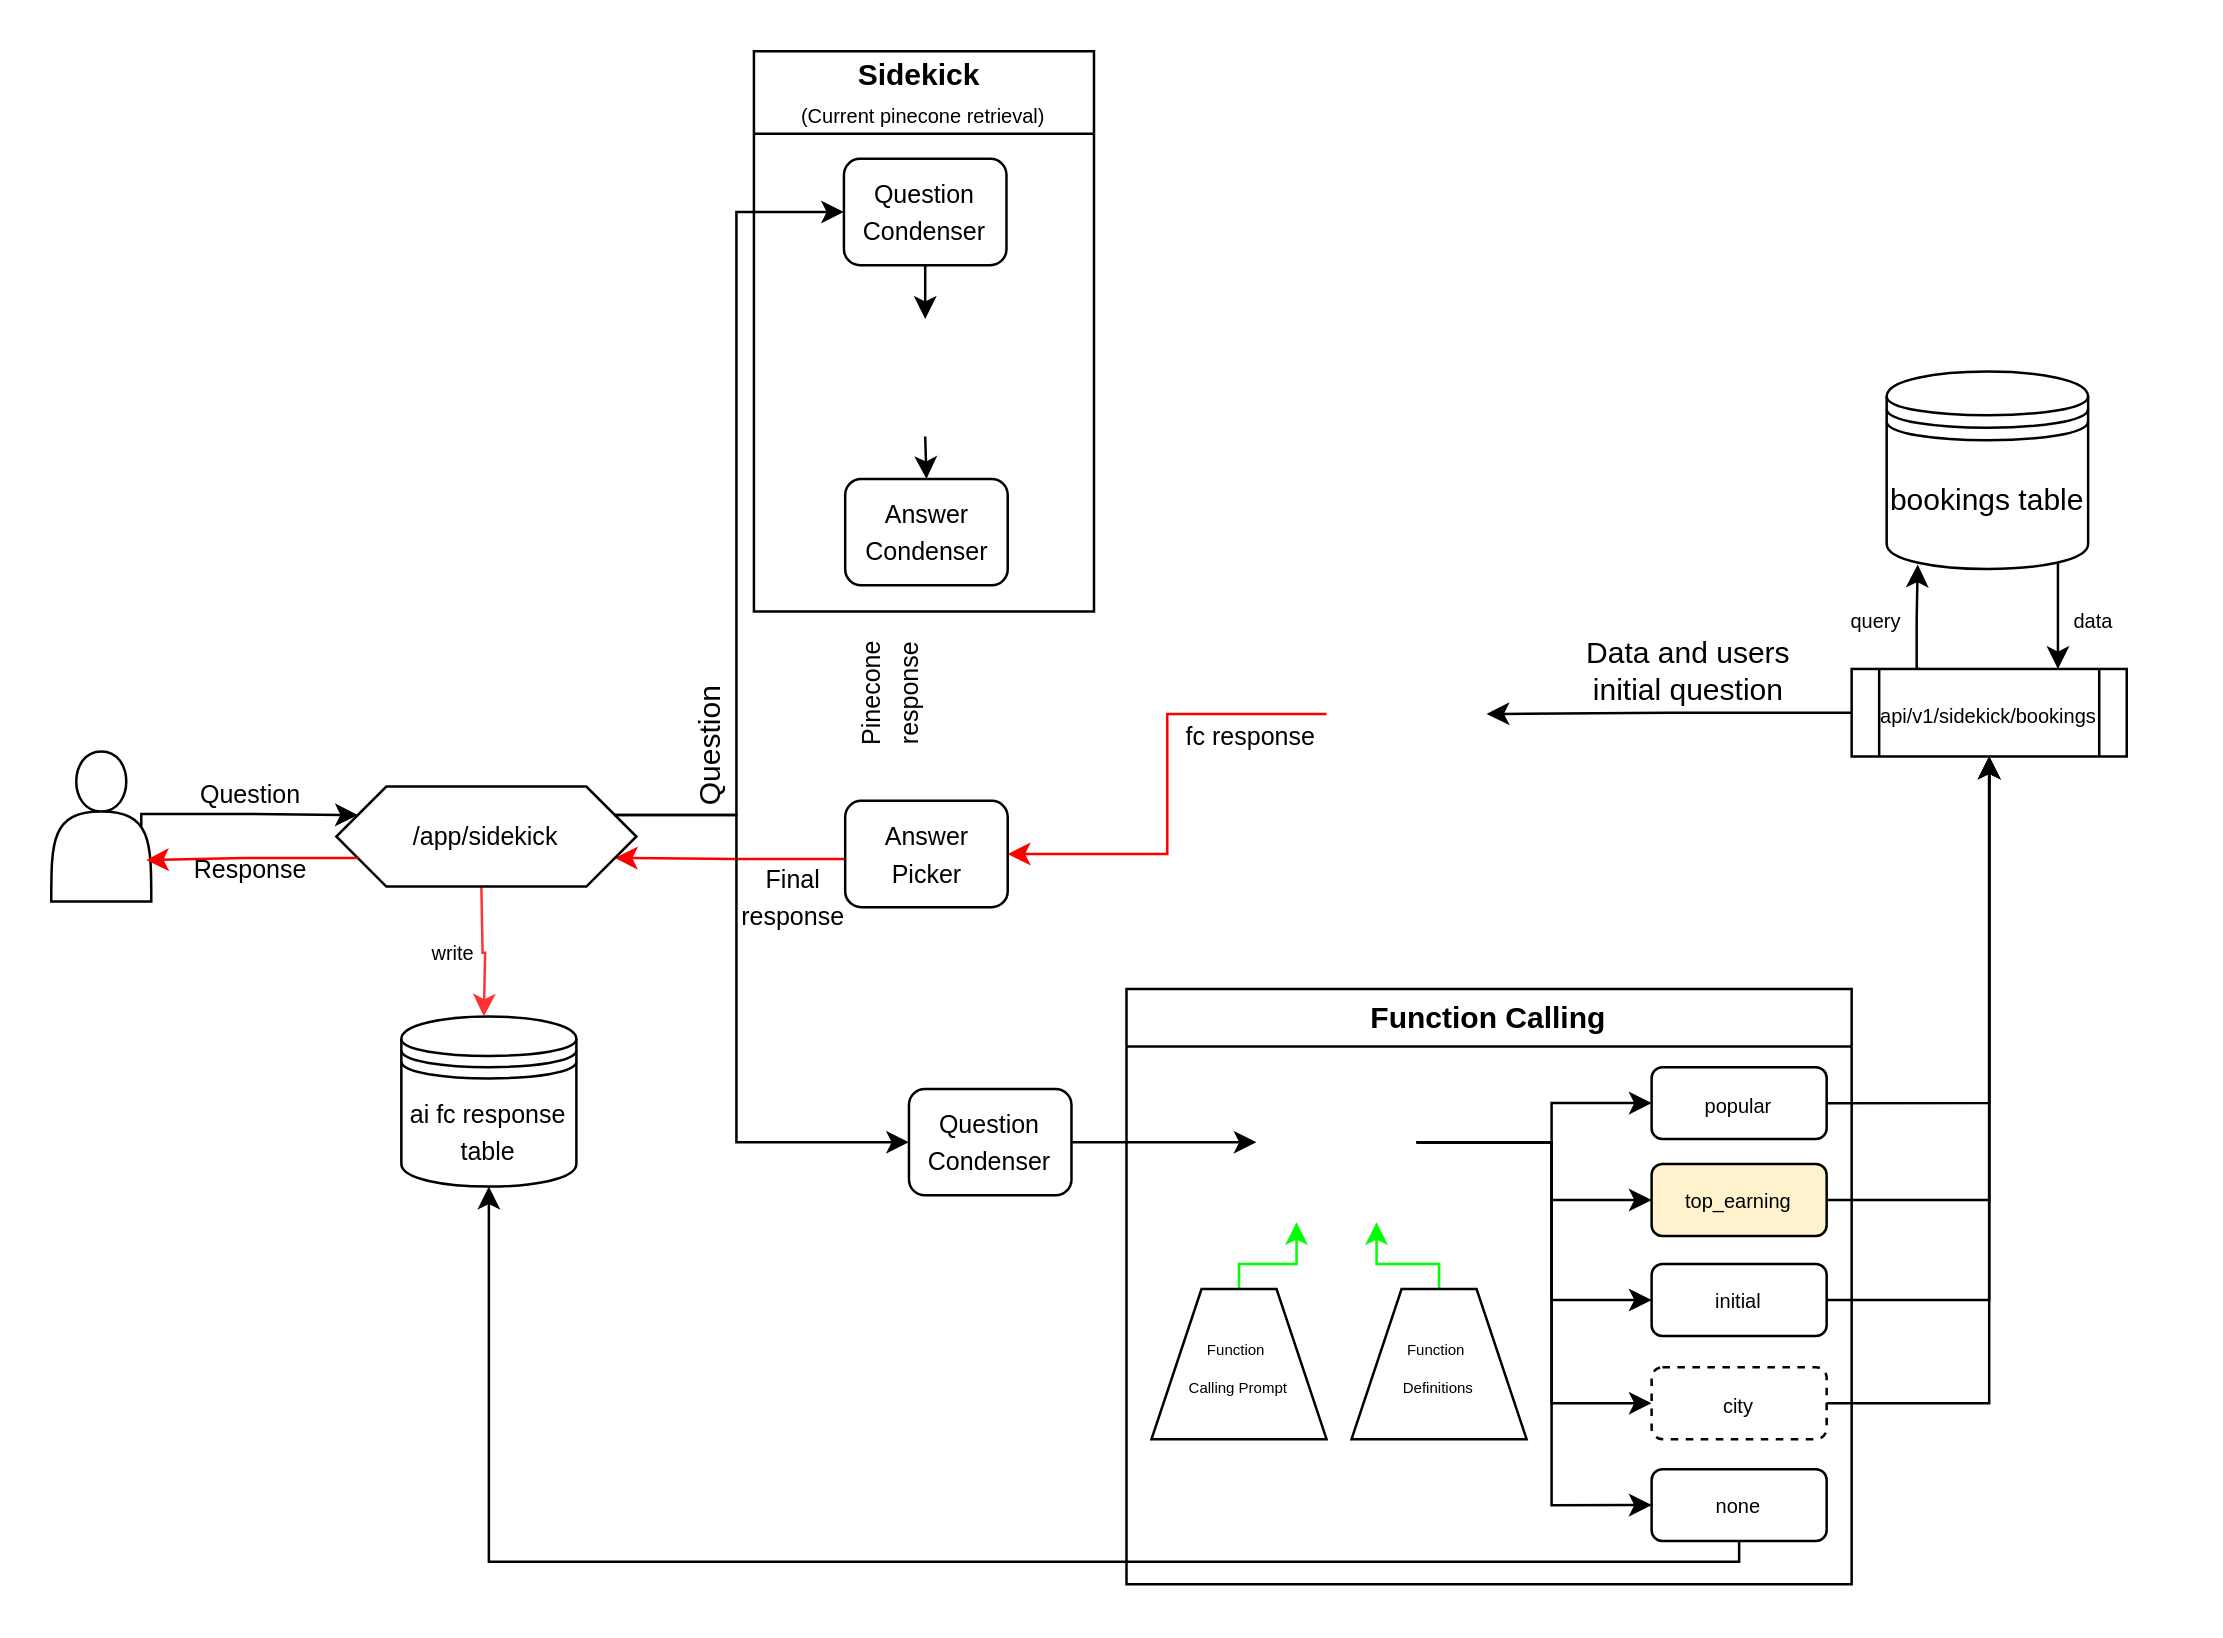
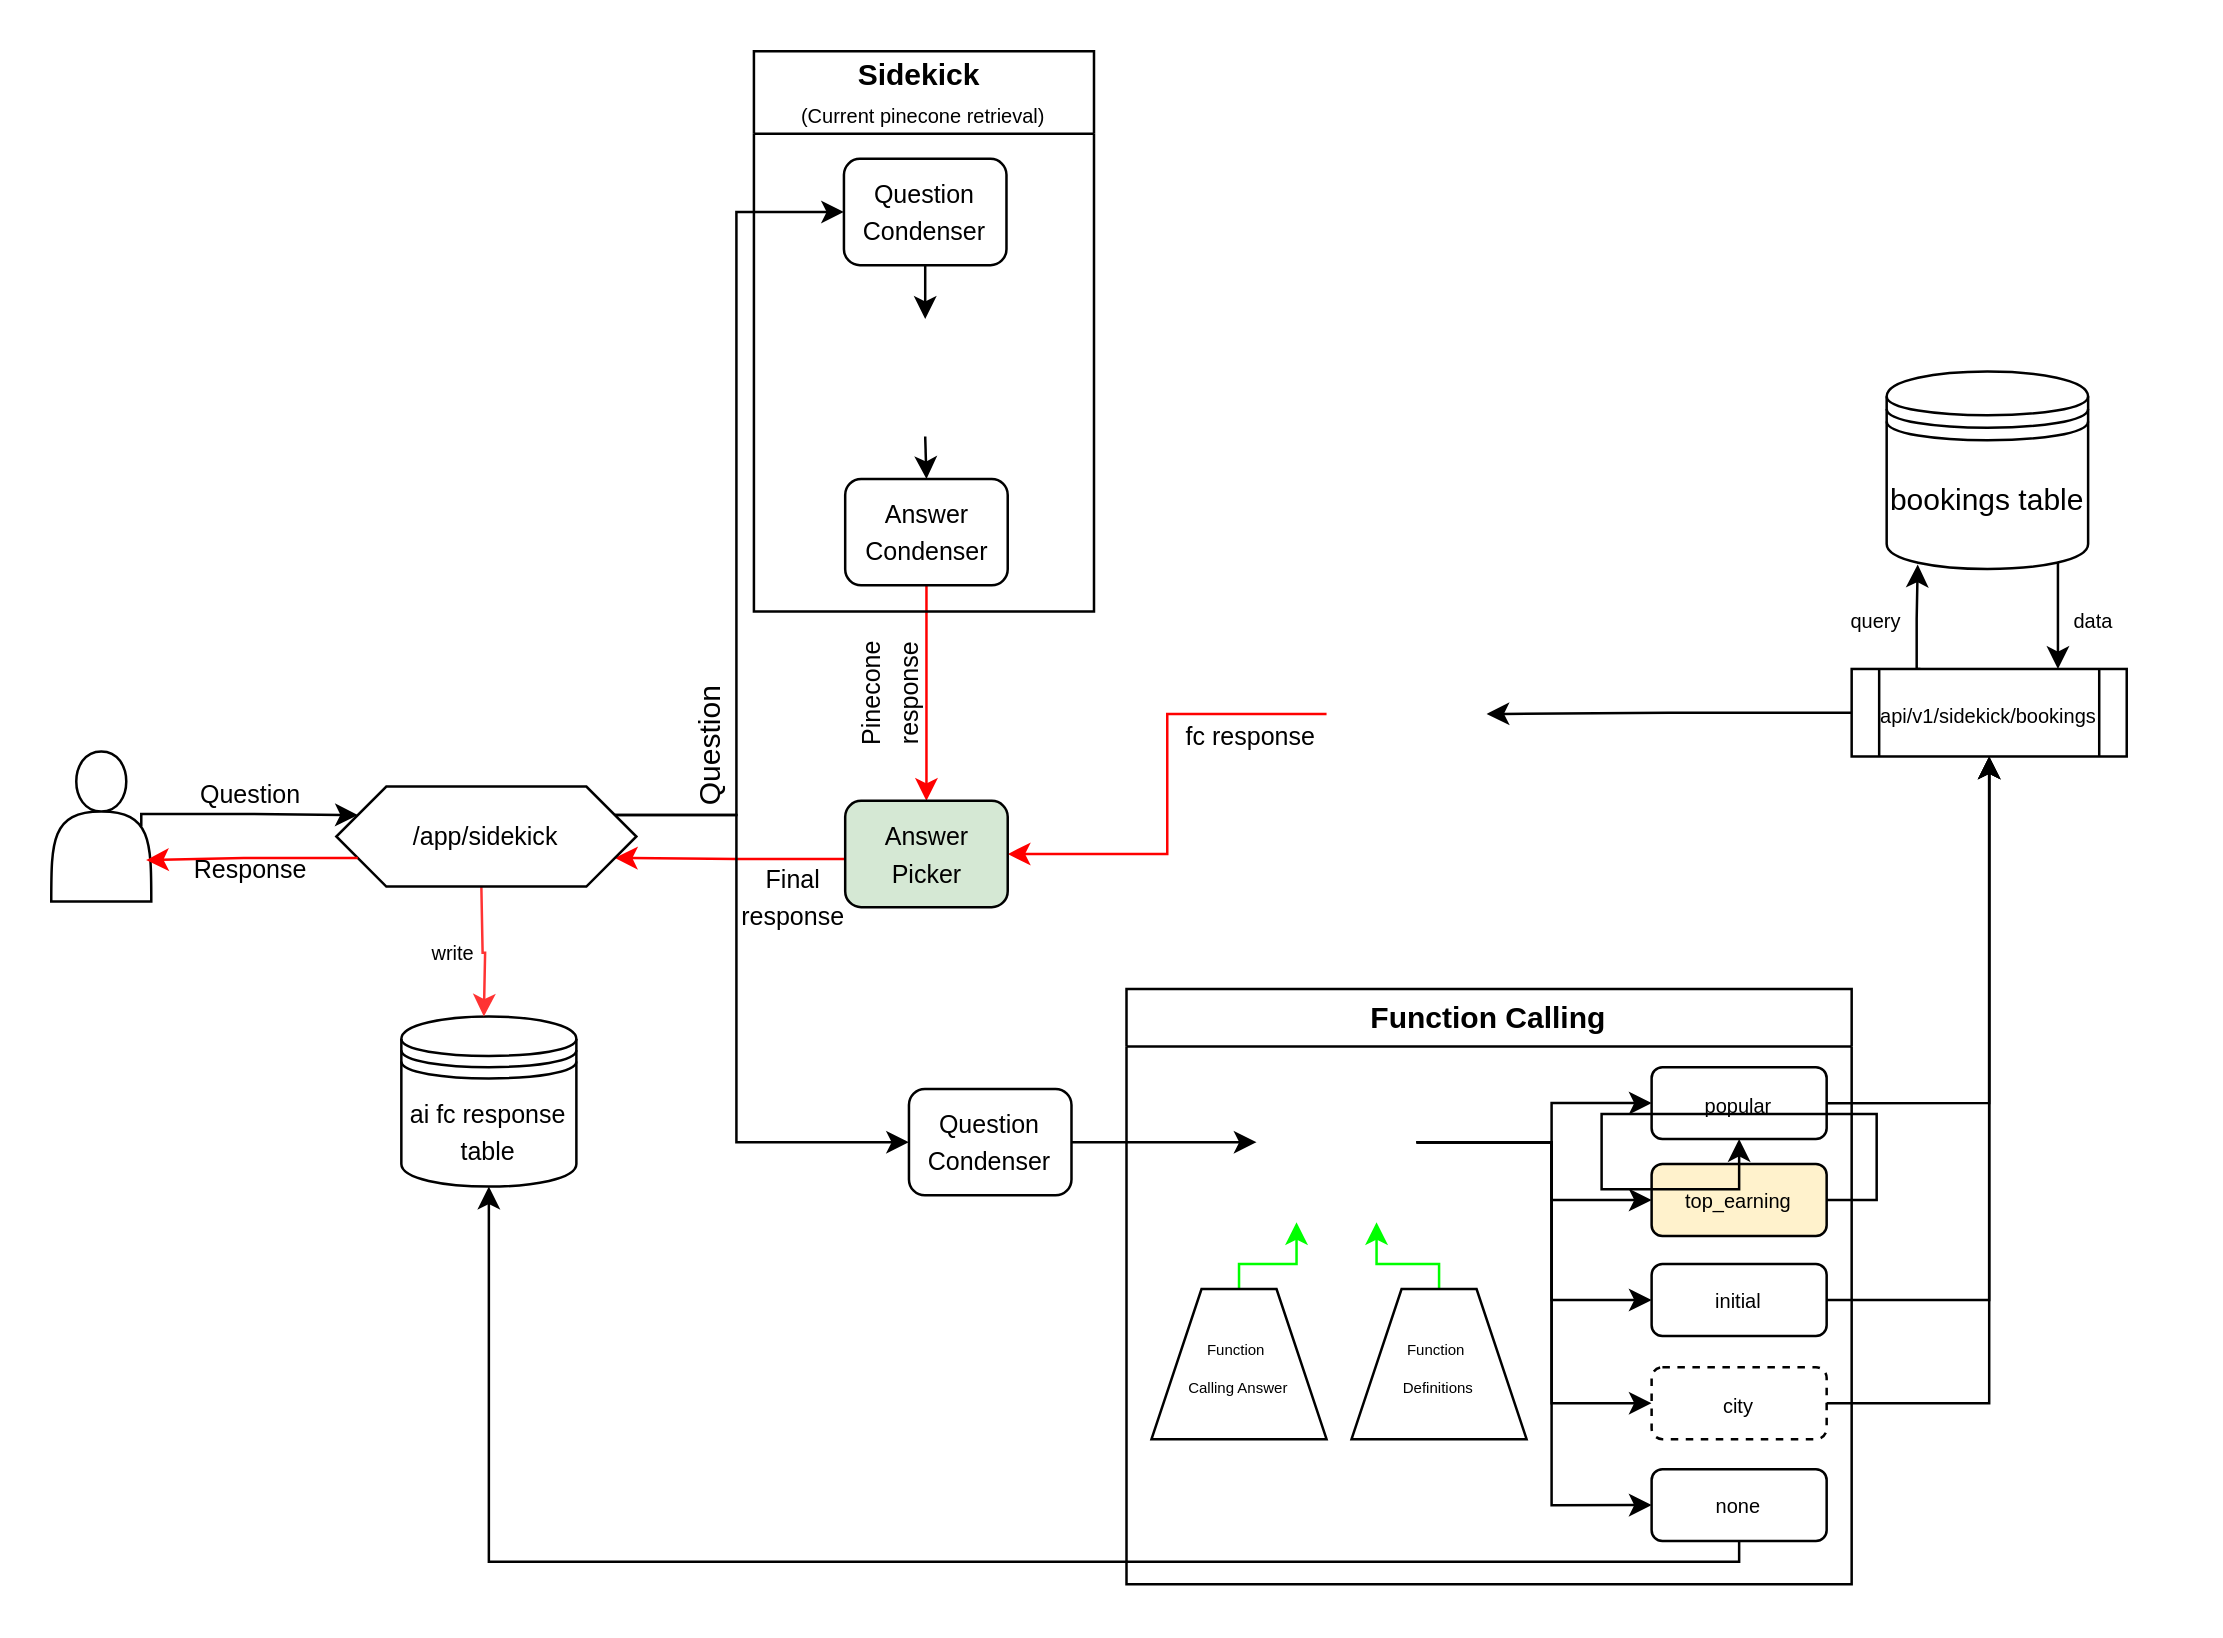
(1689, 671) -> none
none -> (926, 700)
(926, 854) -> (926, 854)
(1929, 1200) -> (1601, 1114)
(1239, 1364) -> (1239, 1364)
